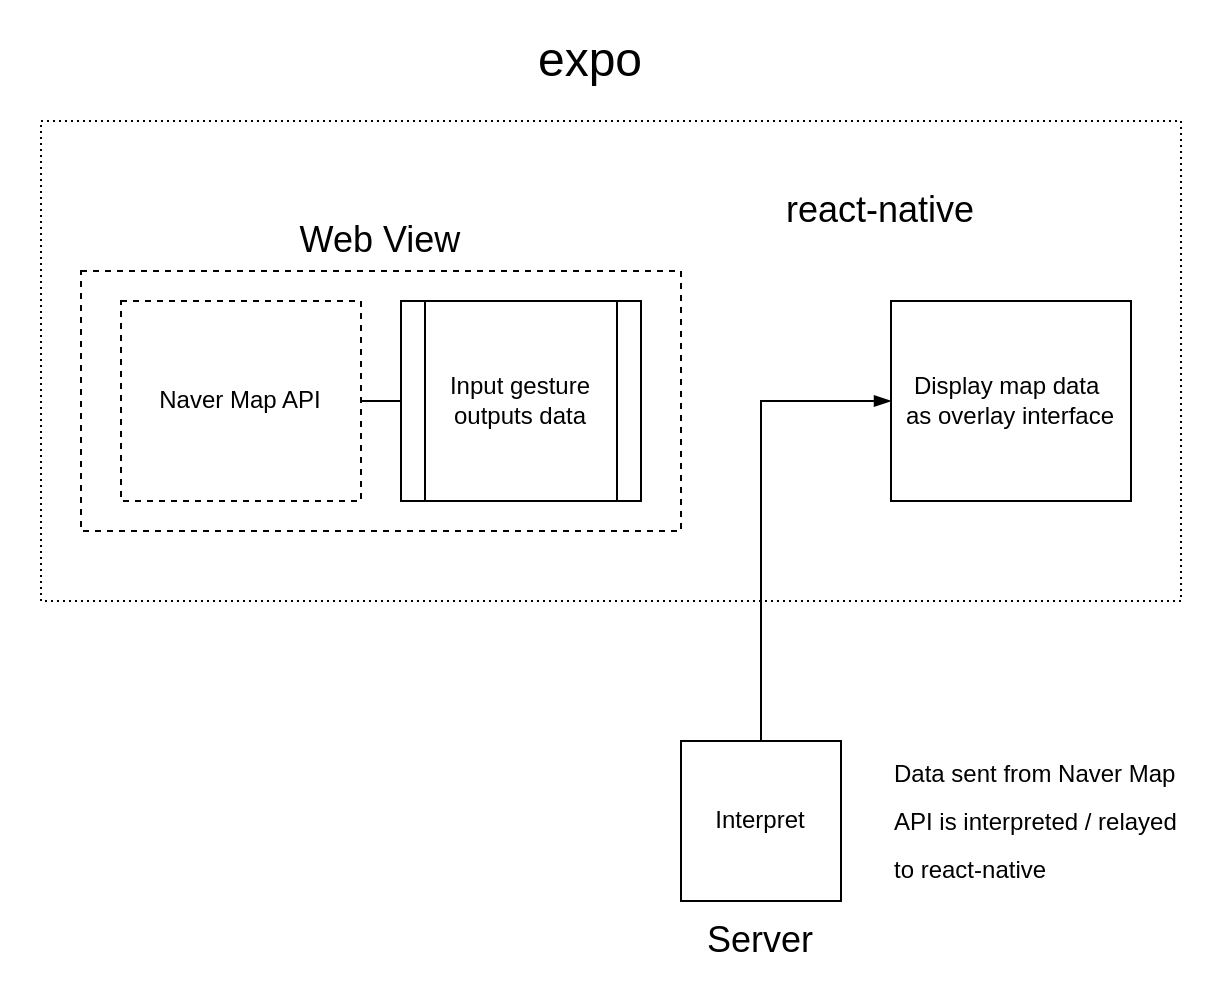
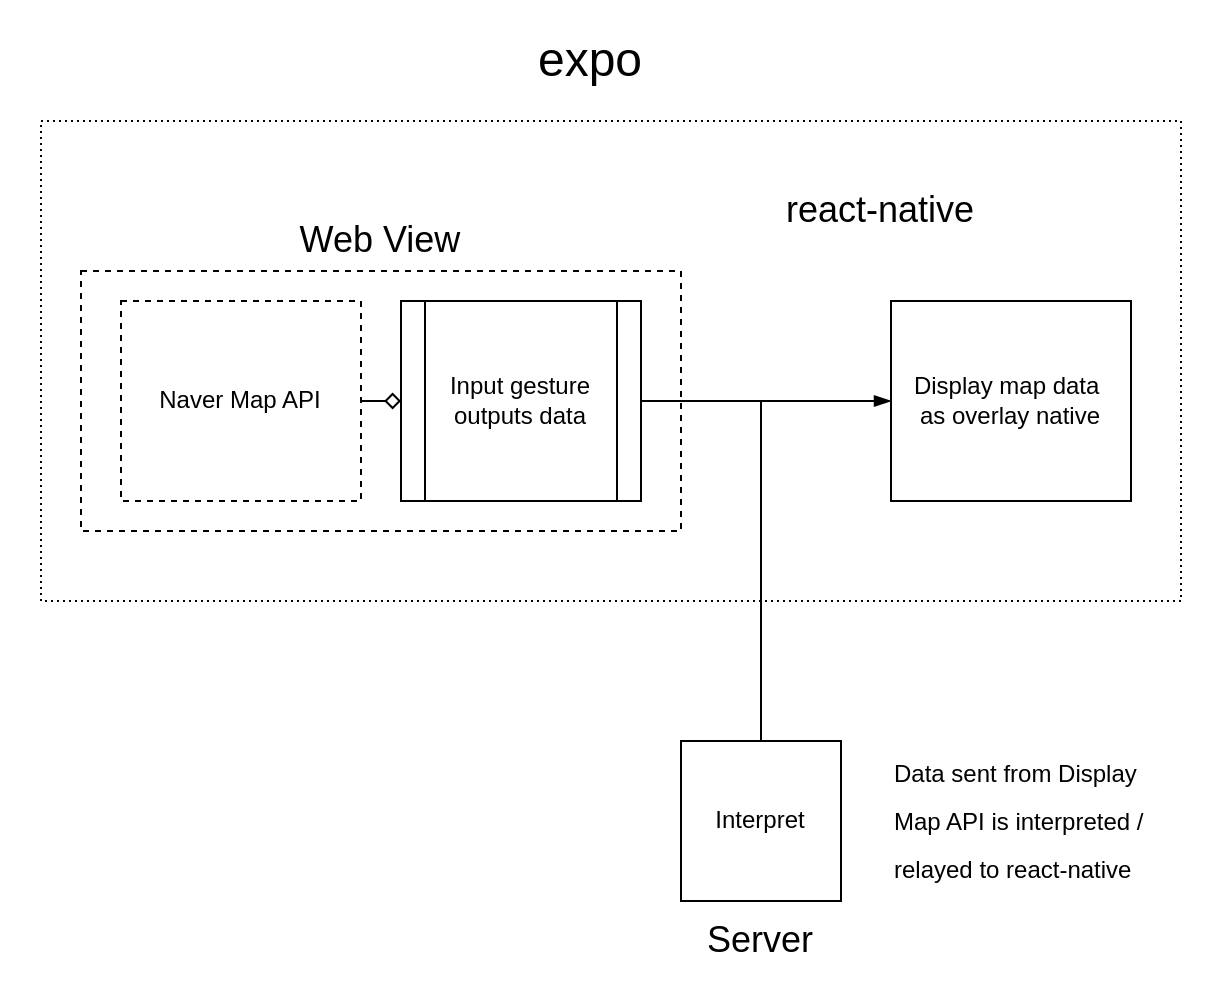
(392, 401) -> (385, 401)
none -> (699, 401)
(1011, 401) -> (1011, 401)
(1038, 821) -> (1038, 821)
